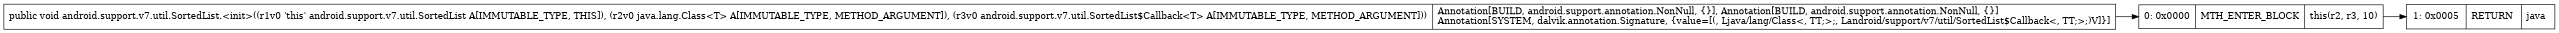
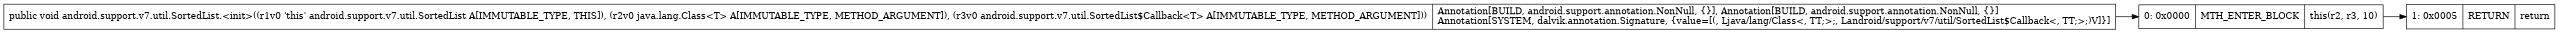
(2536, 16) -> (2535, 16)
